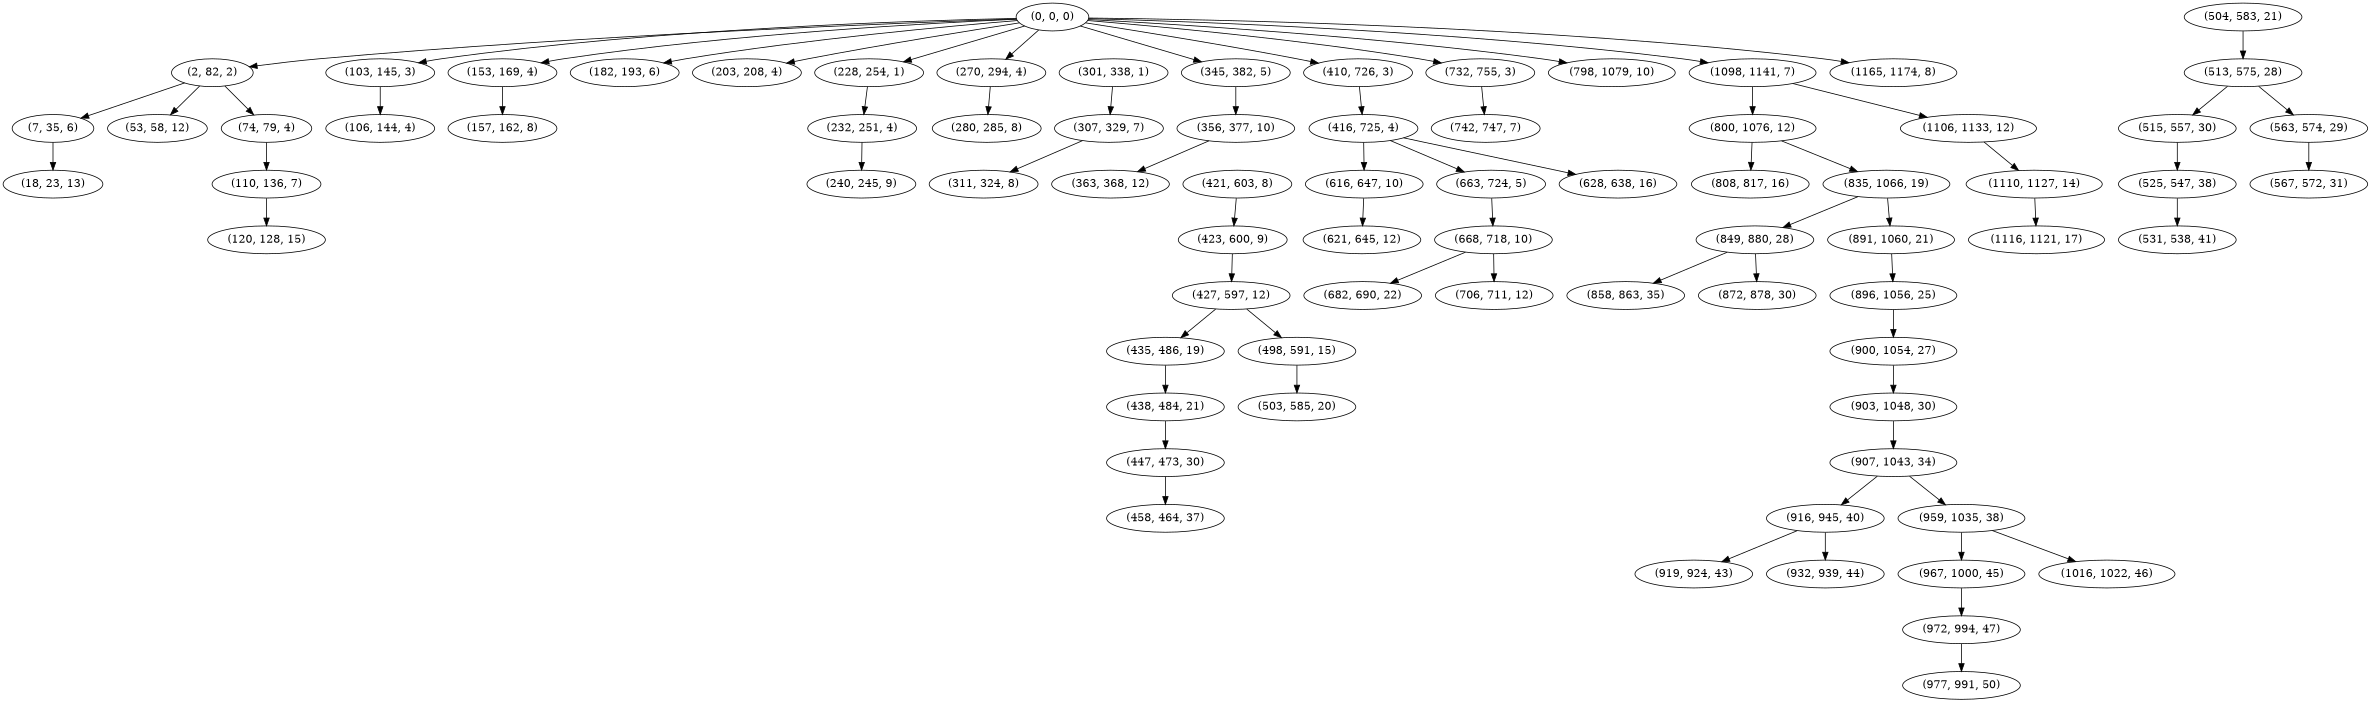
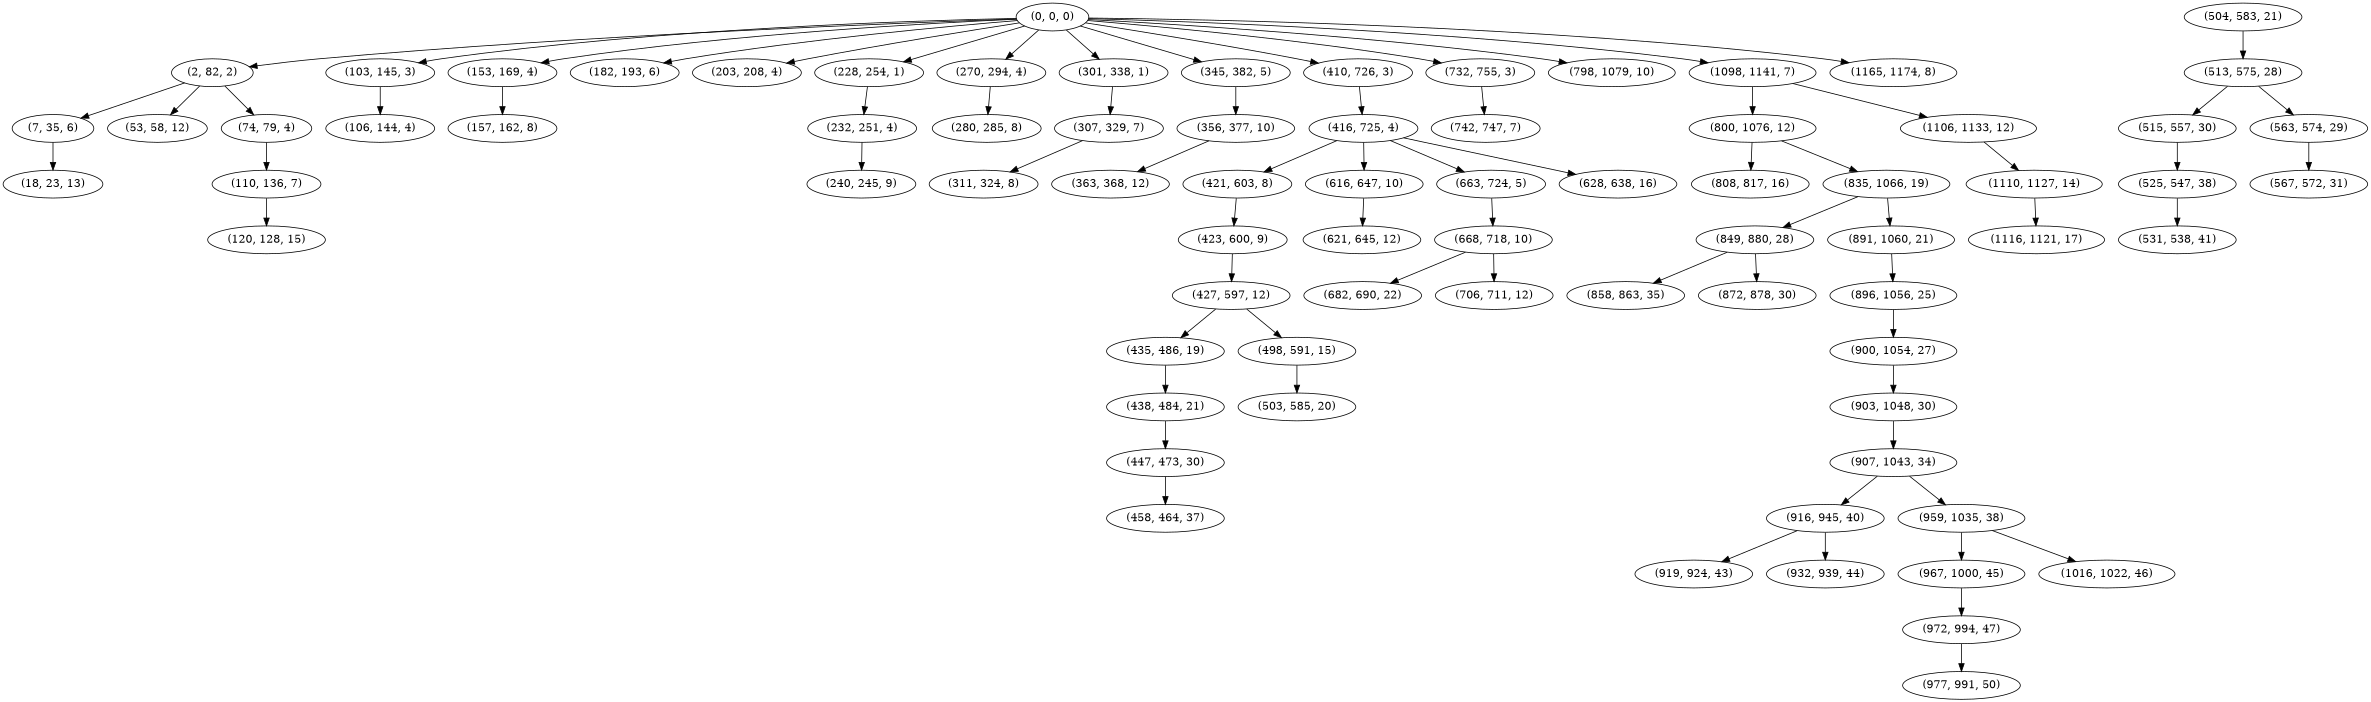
none -> (1080, 42)
none -> (1304, 155)
